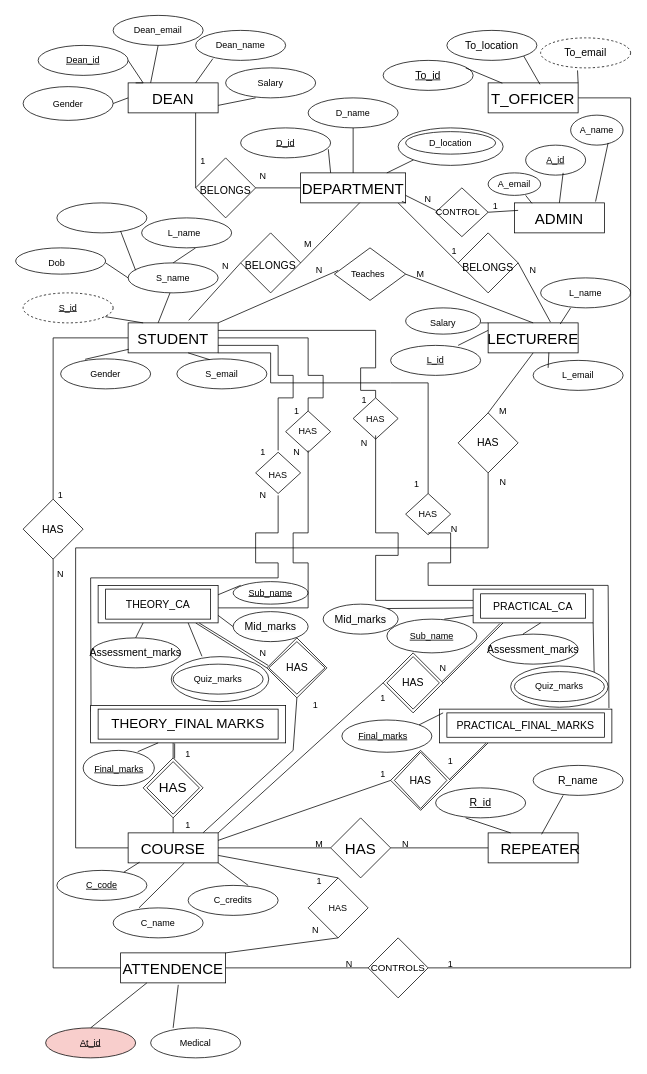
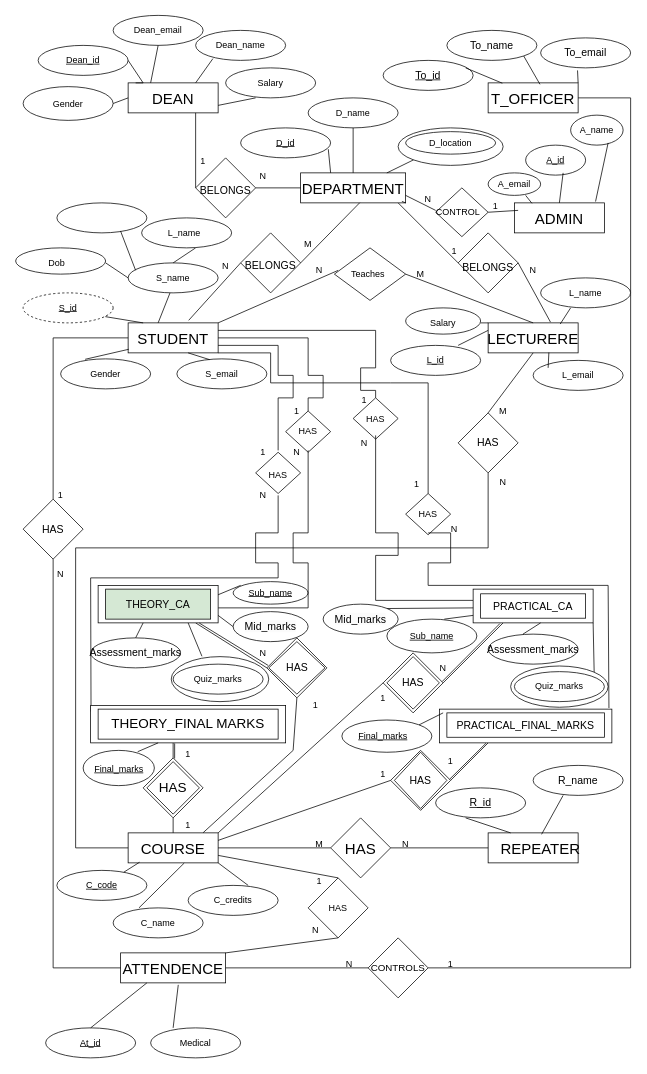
(492, 45) -> (492, 45)
(585, 53) -> (585, 53)
(158, 604) -> (158, 604)
(90, 1043) -> (90, 1043)
